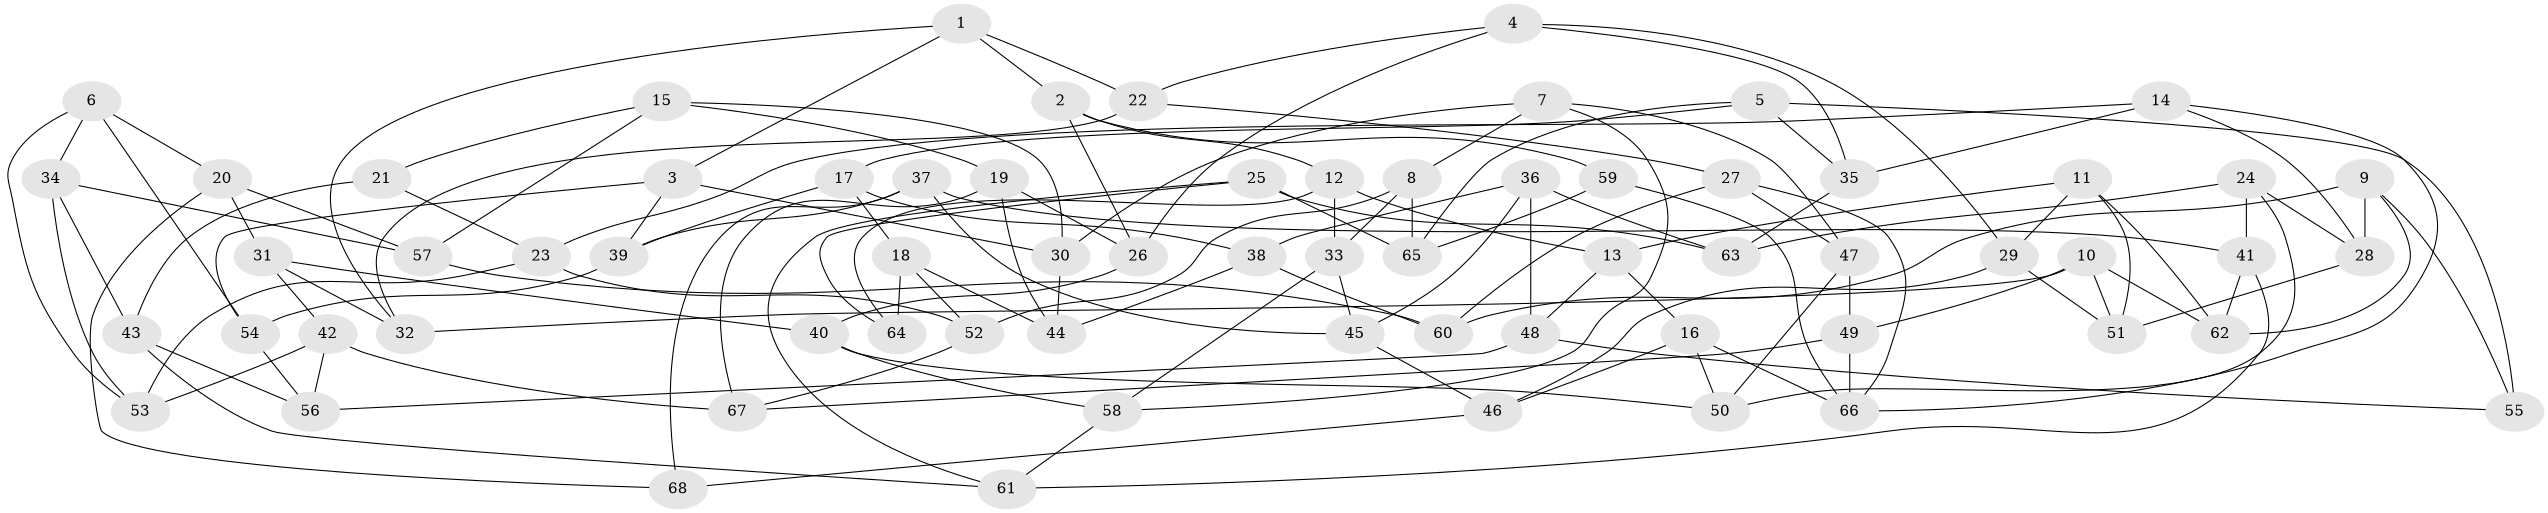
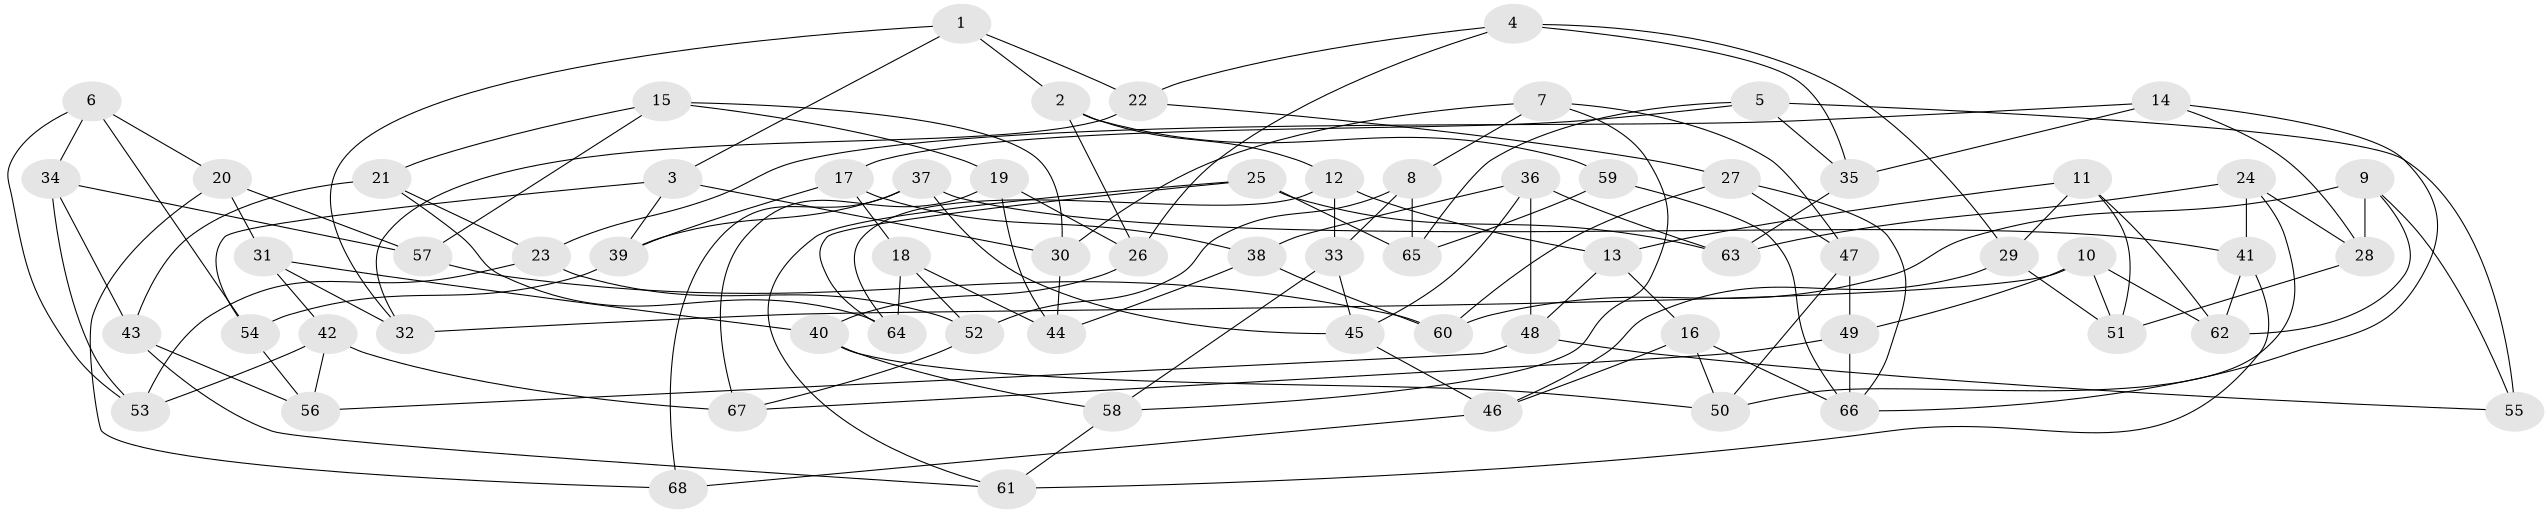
none -> (661, 305)
